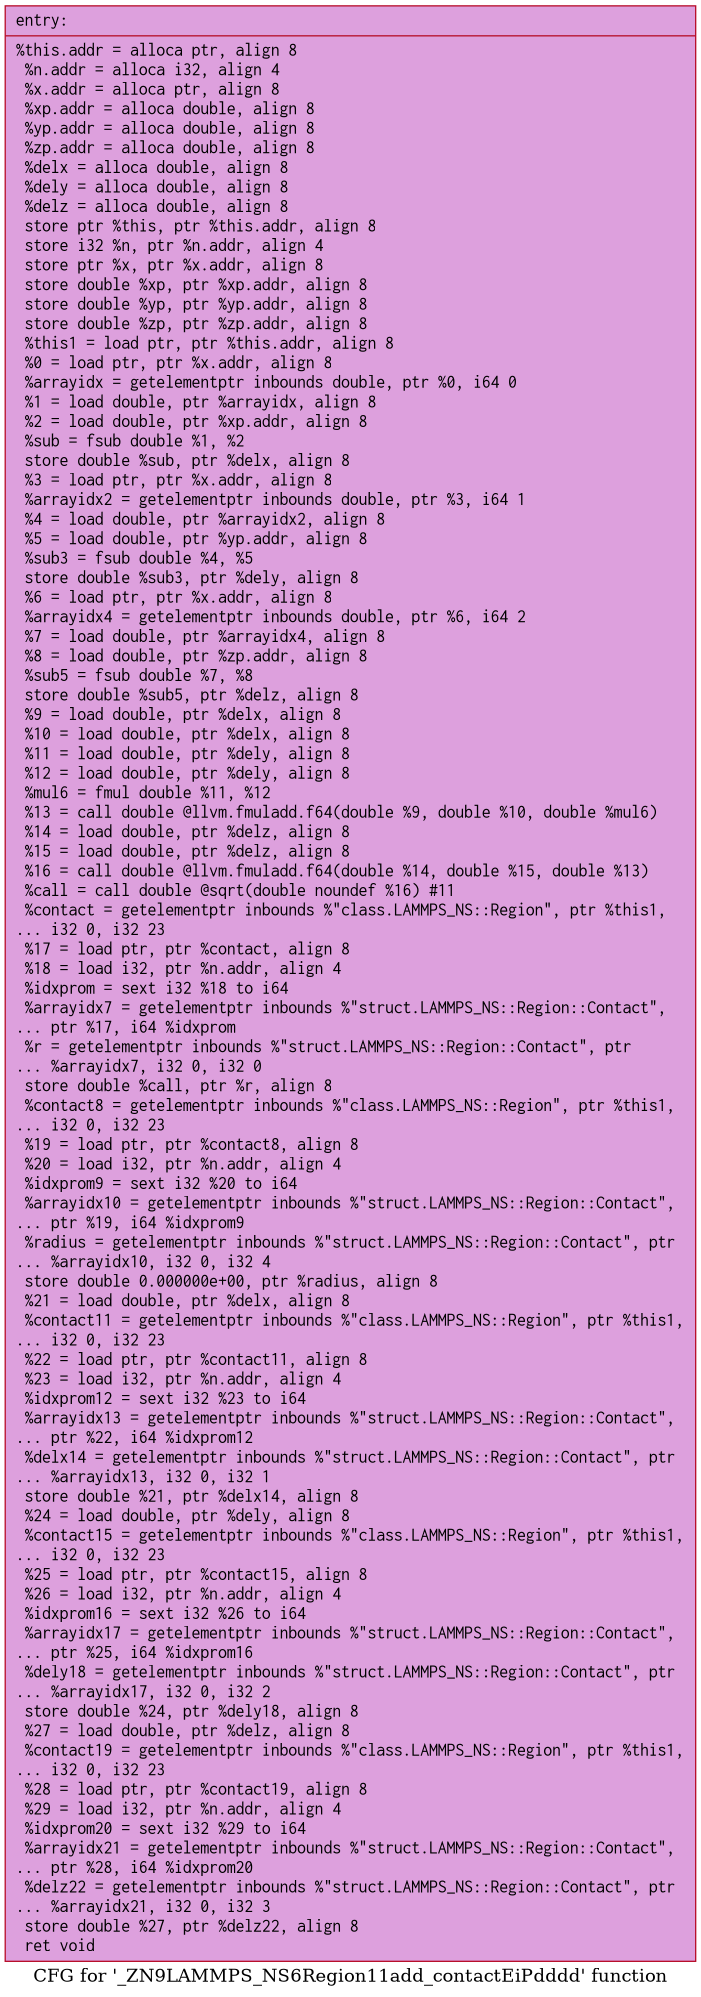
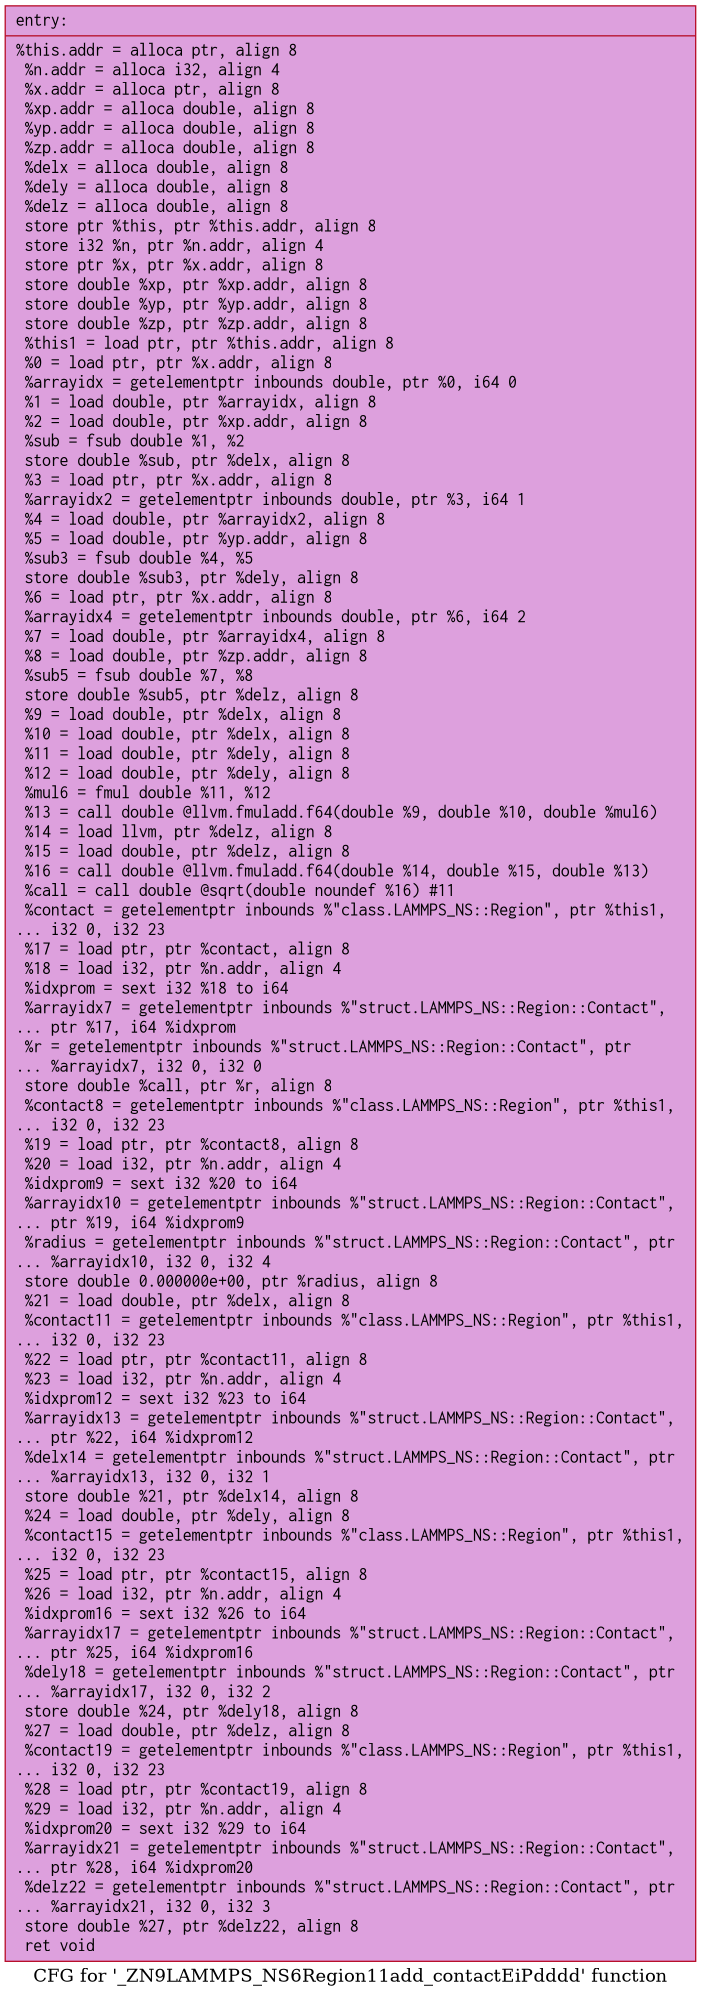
(183, 832) -> (175, 832)
